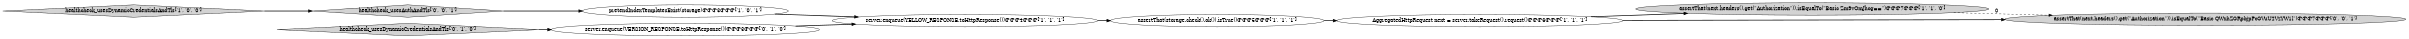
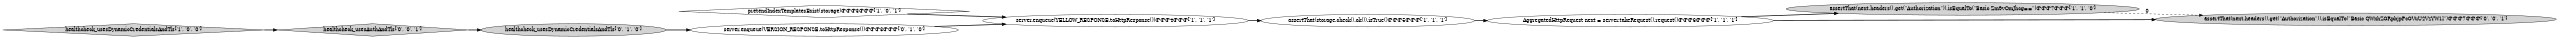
(541, 11) -> (473, 30)
(685, 11) -> (824, 11)
(408, 30) -> (573, 30)
